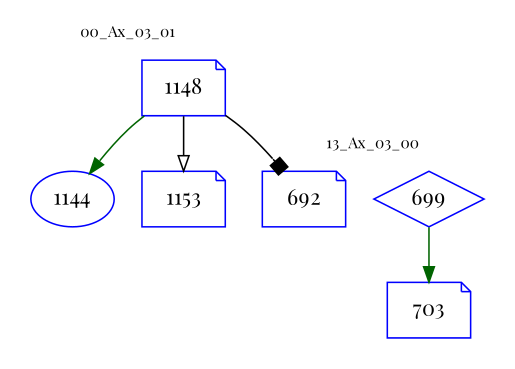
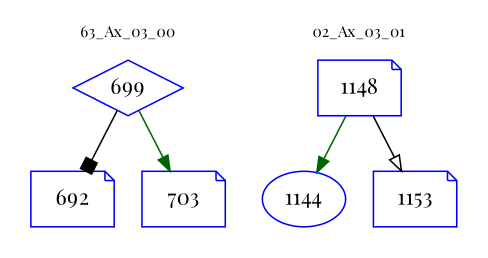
(128, 33) -> (360, 33)
(373, 144) -> (128, 33)
(259, 145) -> (105, 134)
